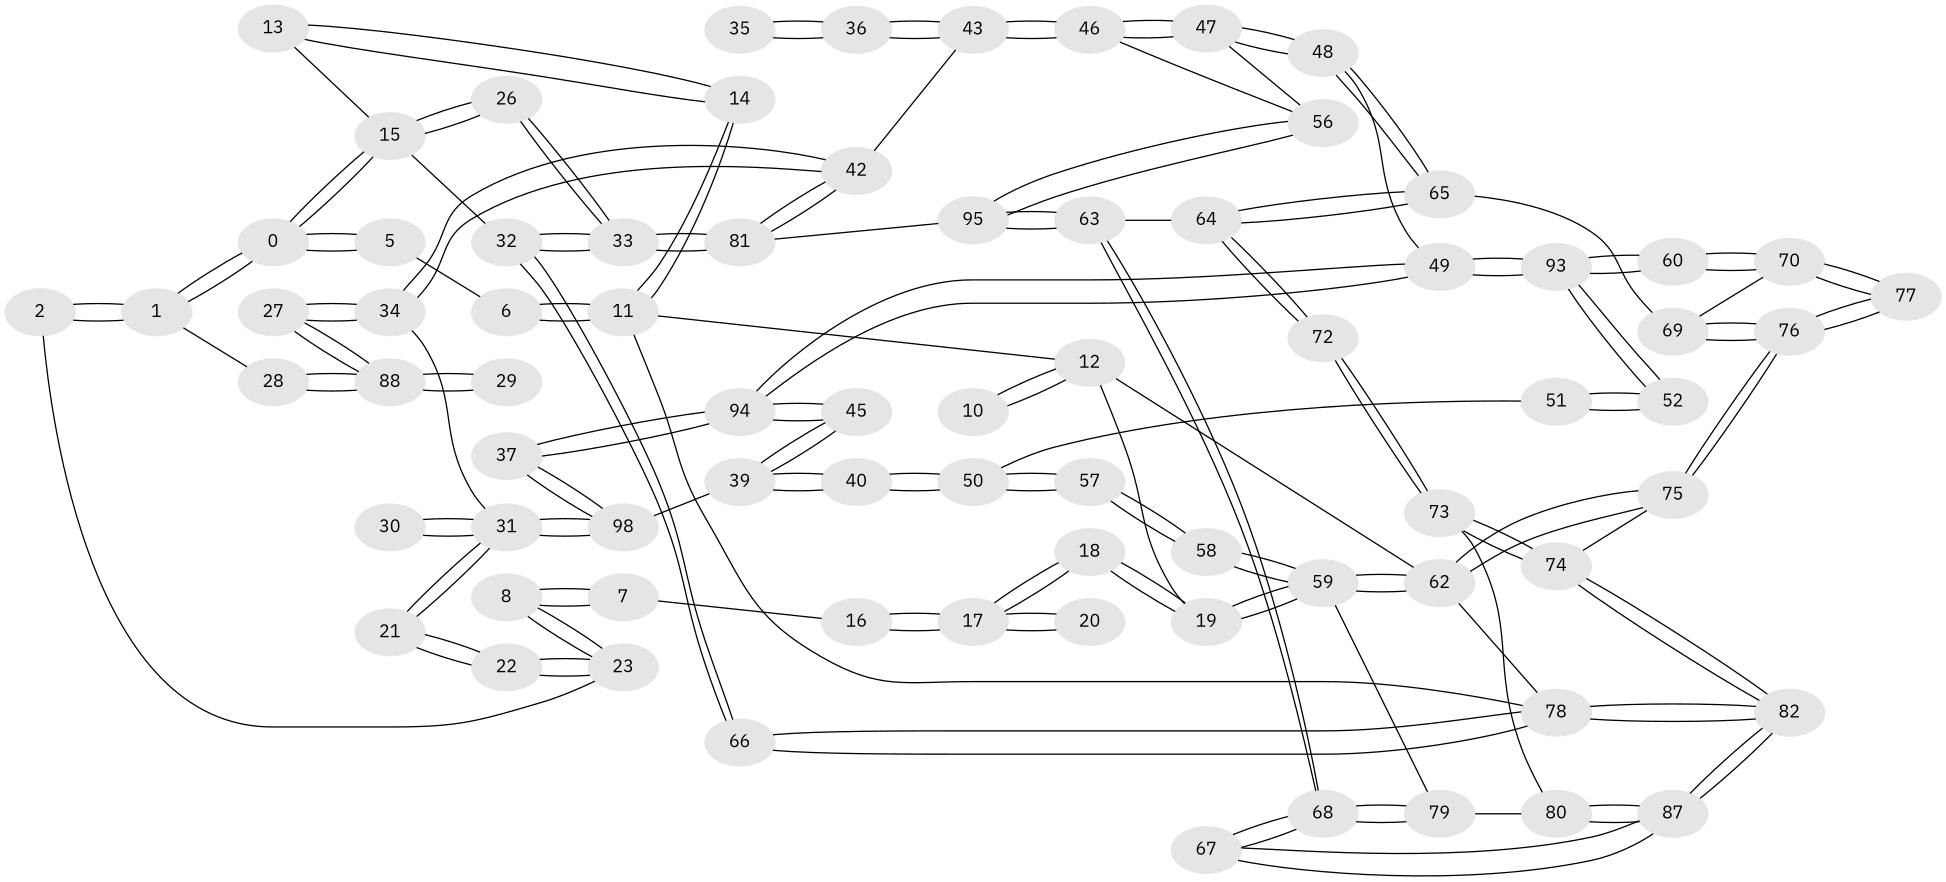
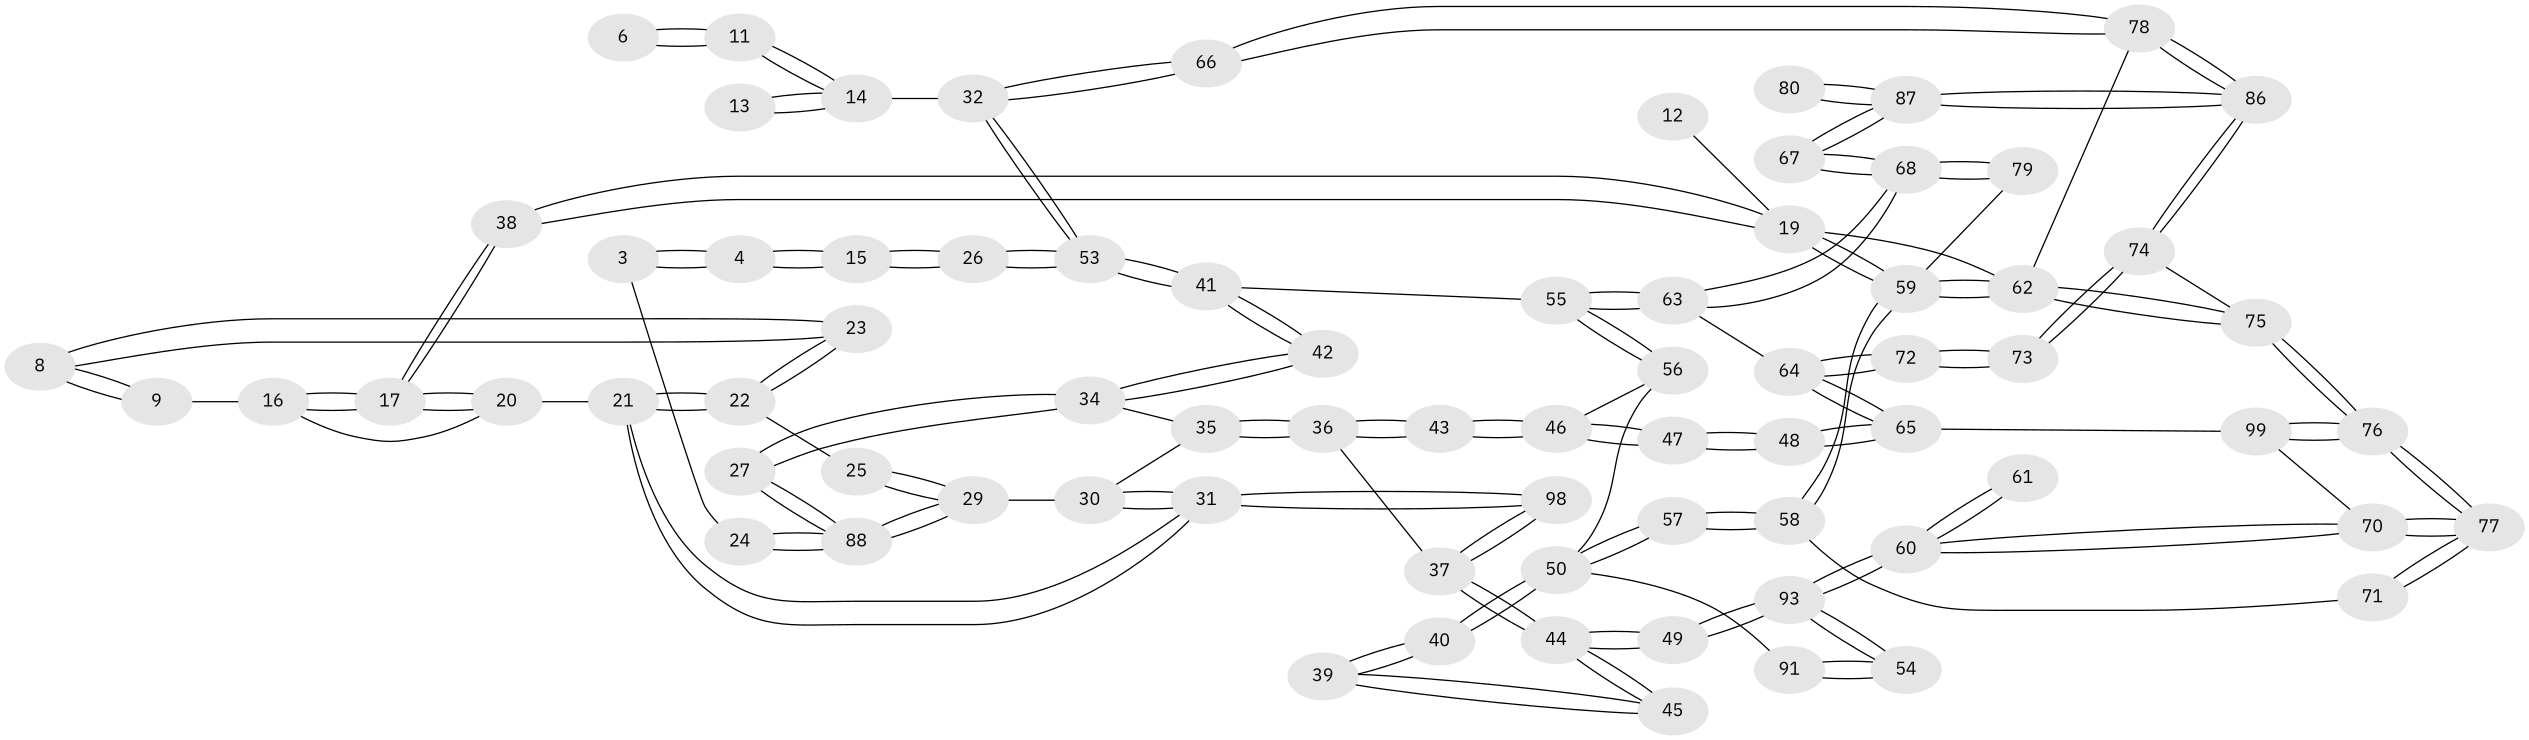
(1265, 76) -> (1615, 470)
(332, 82) -> none
(915, 100) -> none
(1382, 160) -> none
(448, 189) -> (915, 98)
(973, 220) -> (1556, 301)
(273, 242) -> (740, 259)
(390, 242) -> none
(623, 242) -> (1090, 259)
(740, 242) -> (1206, 286)
(40, 312) -> none
(157, 312) -> (623, 259)
(1673, 332) -> (2256, 432)
(837, 335) -> none
(273, 382) -> (740, 542)
none -> (565, 402)
(1556, 402) -> (1790, 670)
(1673, 402) -> (1906, 670)
(740, 412) -> (1556, 640)
(973, 412) -> none
(449, 420) -> (1148, 415)
none -> (390, 441)
none -> (1148, 464)
none -> (857, 472)
(1265, 473) -> (1911, 246)
none -> (2023, 478)
none -> (1032, 500)
none -> (1381, 500)
(682, 505) -> none
(1090, 552) -> (507, 224)
(623, 597) -> (157, 402)
none -> (2373, 597)
(1504, 668) -> none
(980, 682) -> none
(1790, 713) -> (2256, 100)
(1498, 814) -> none
